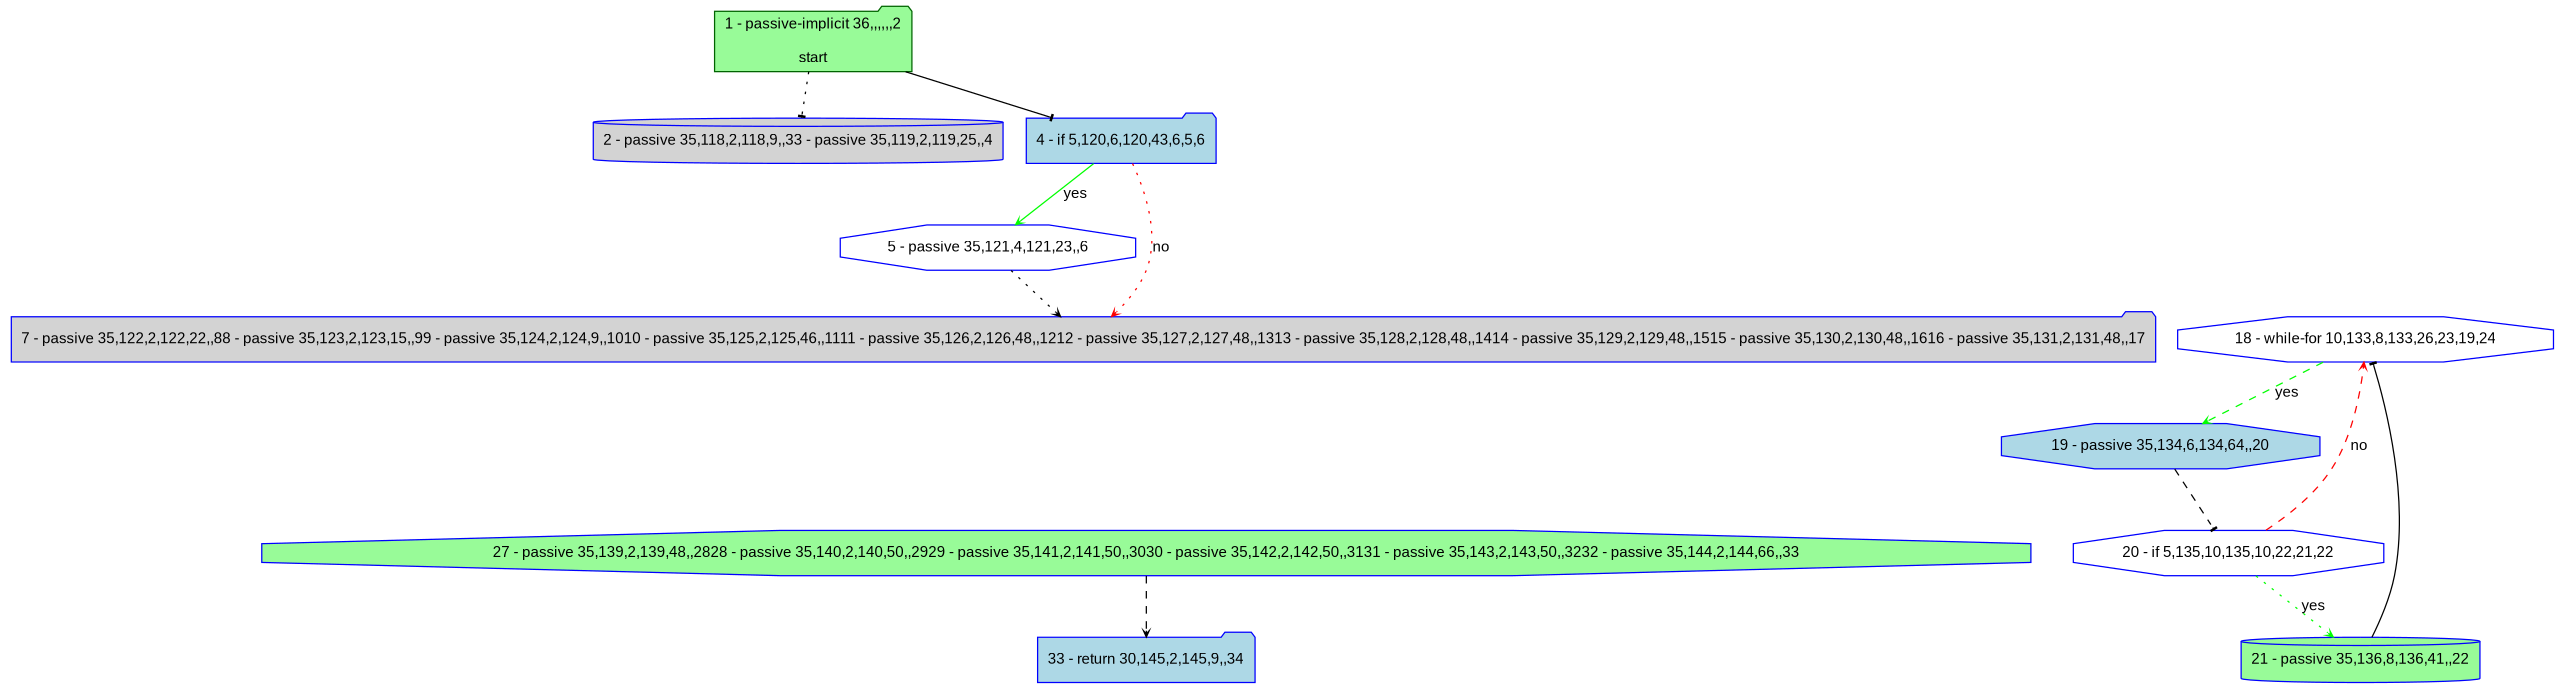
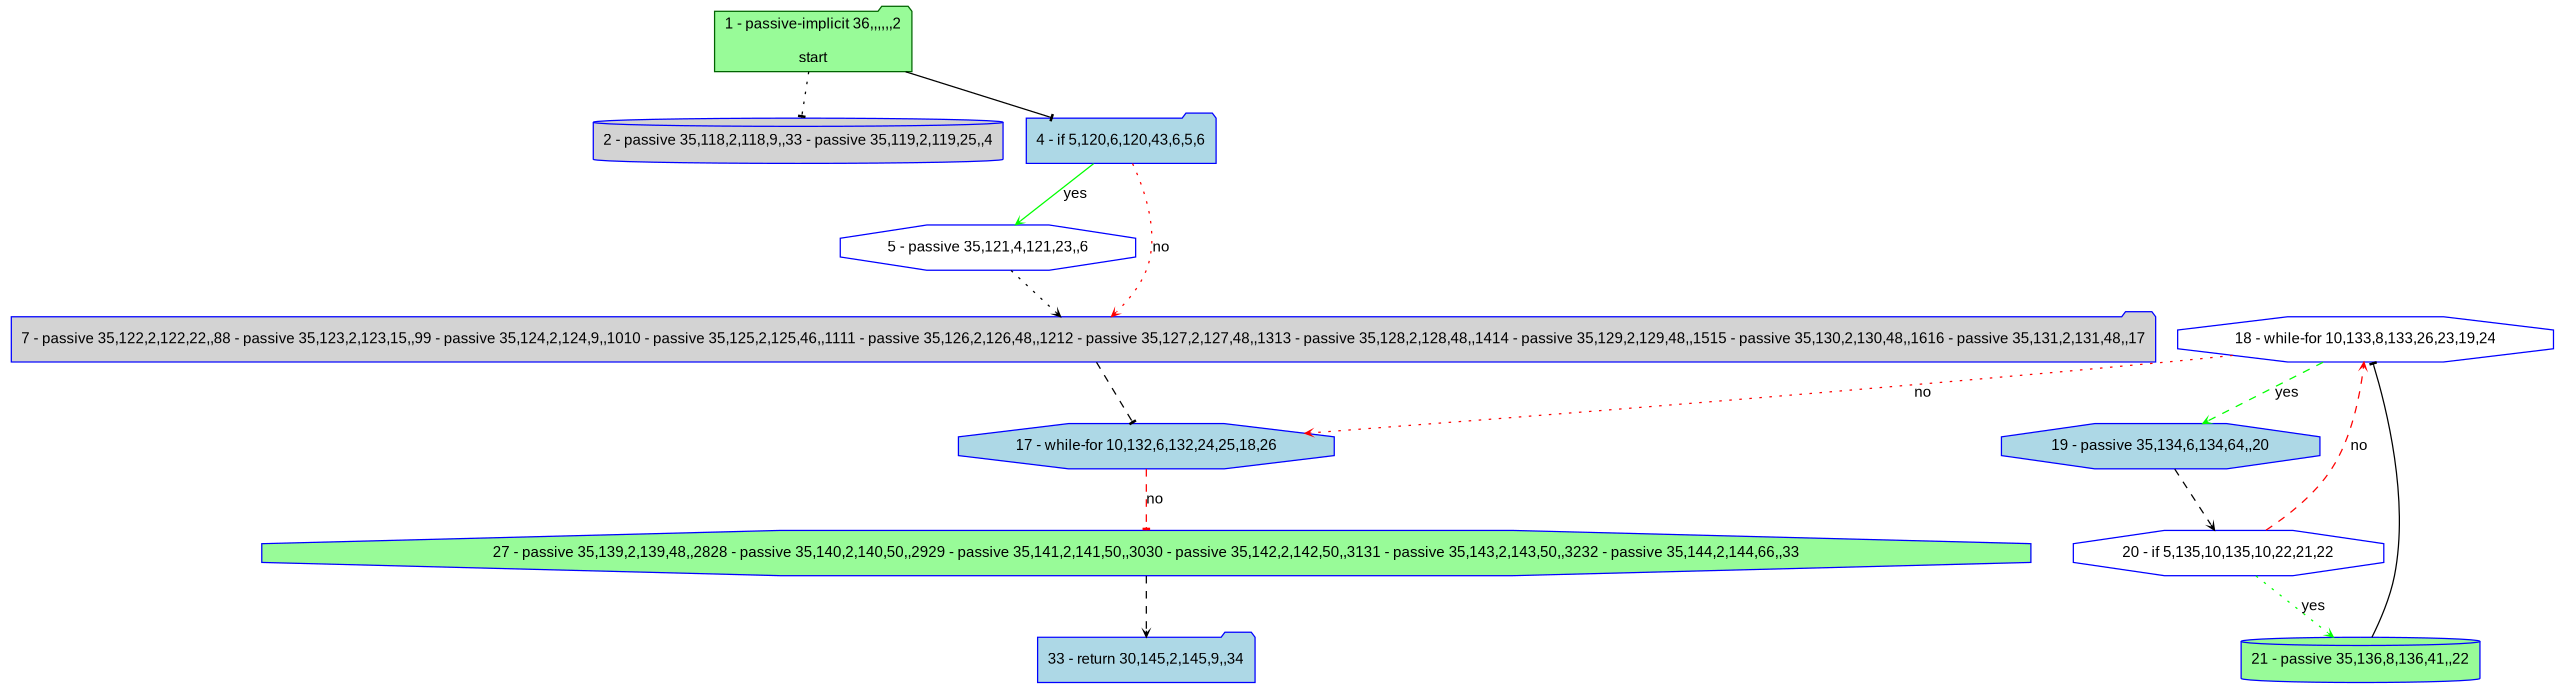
none -> (1146, 446)
(2193, 497) -> (2193, 497)
